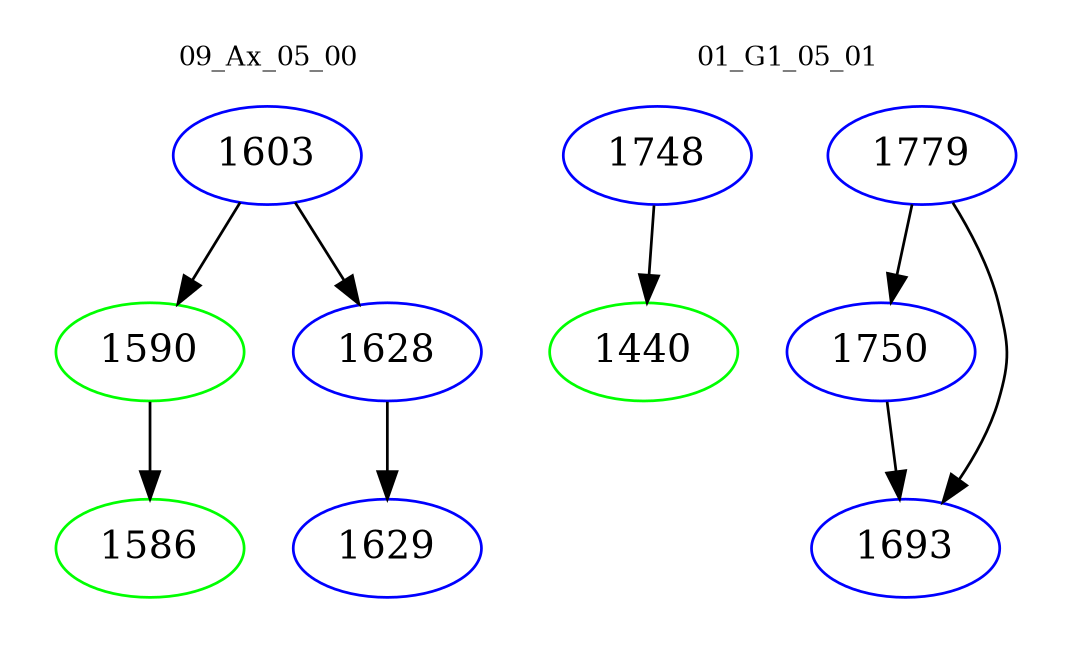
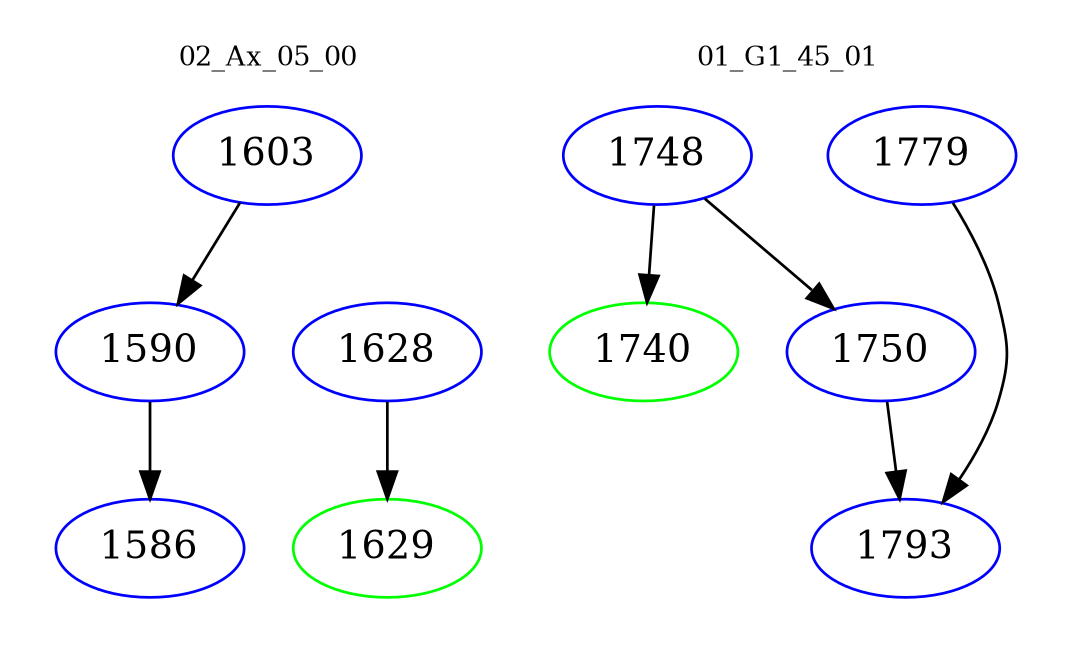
(269, 59) -> (269, 59)
(788, 59) -> (788, 59)
(904, 240) -> (758, 244)
(320, 241) -> none
(150, 352) -> (150, 352)
(644, 352) -> (644, 352)
(150, 548) -> (150, 548)
(387, 548) -> (387, 548)
(906, 548) -> (906, 548)
